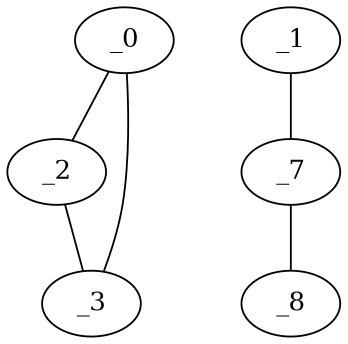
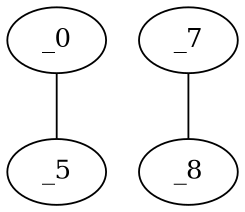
(291, 40) -> none
(57, 172) -> (57, 172)
(91, 304) -> none
